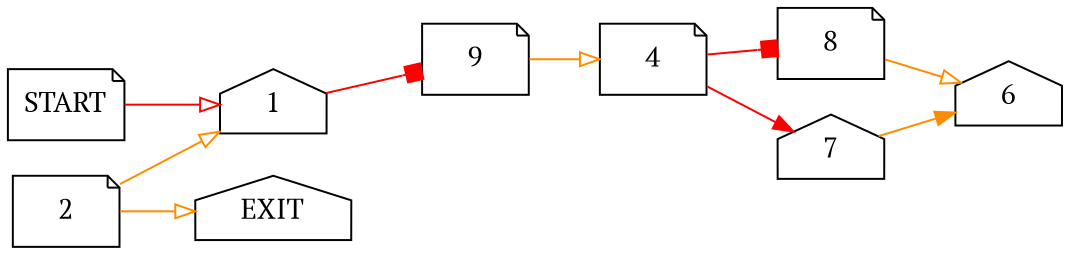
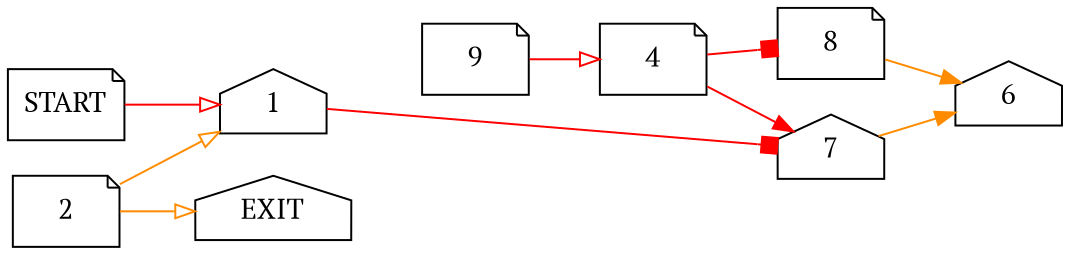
(555, 59) -> (555, 59)
(914, 68) -> (914, 68)
(364, 84) -> (542, 127)
